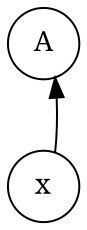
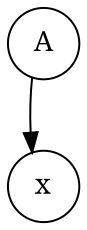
(57, 125) -> (30, 105)
